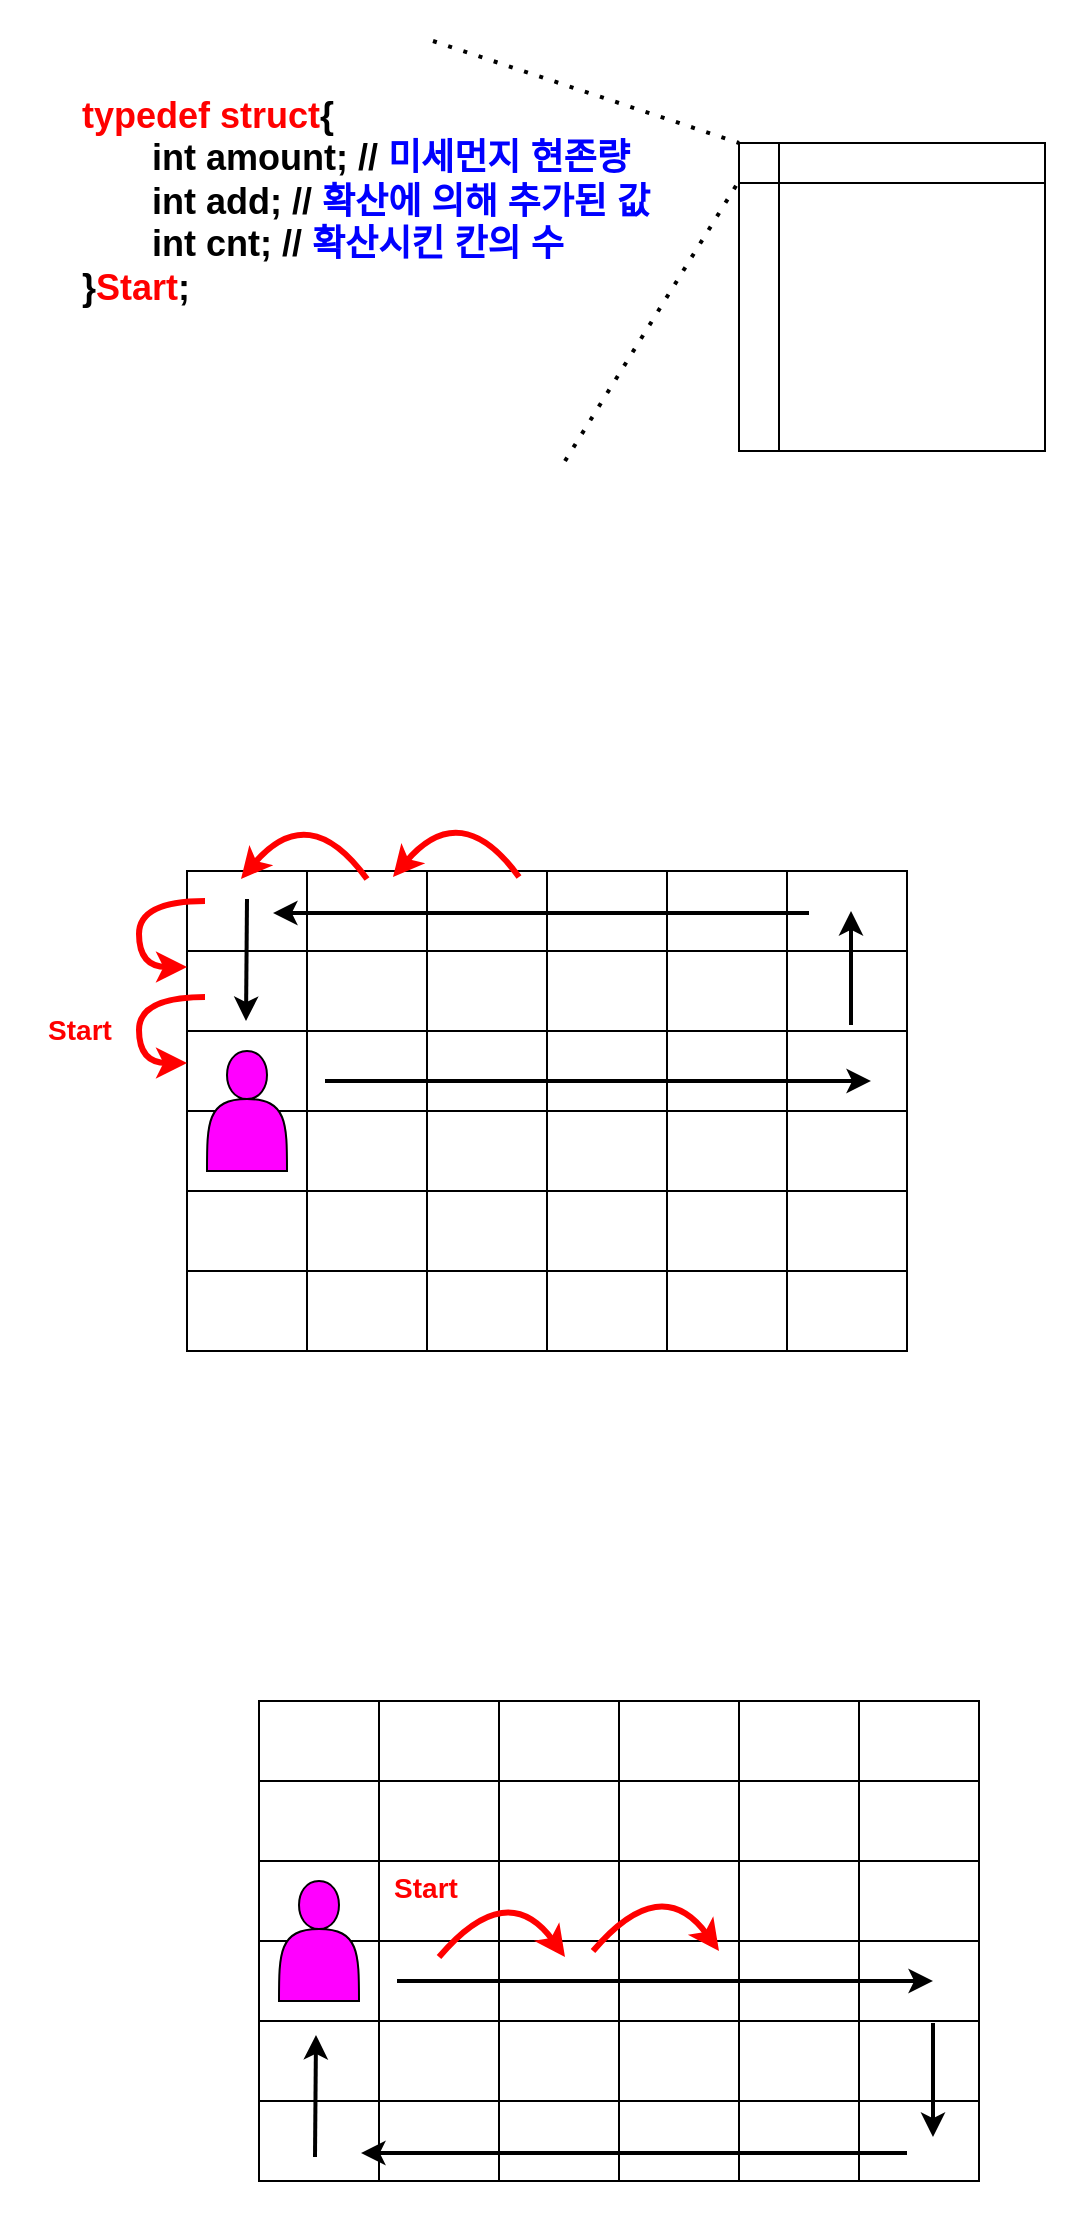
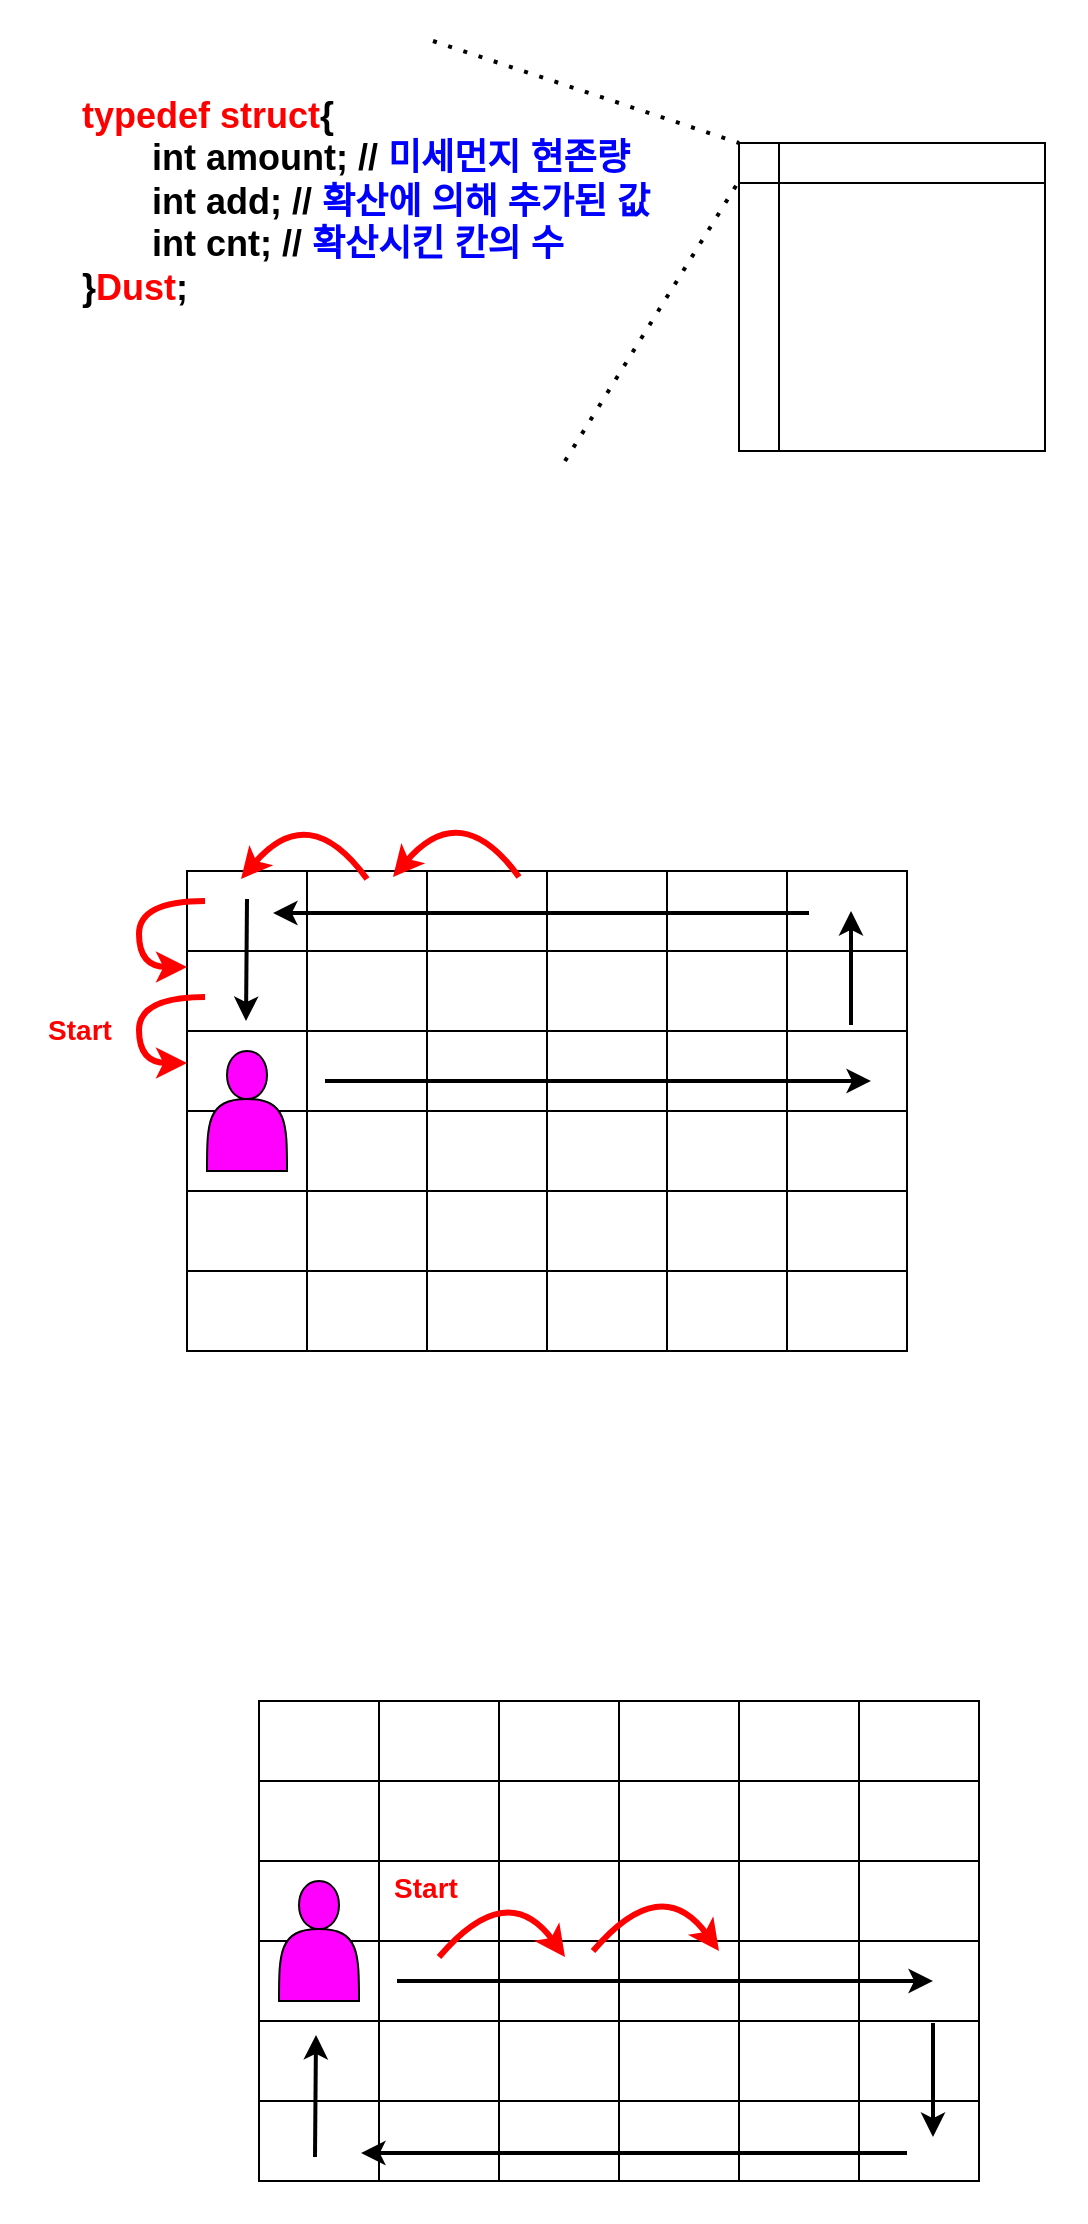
(267, 203) -> (267, 203)
